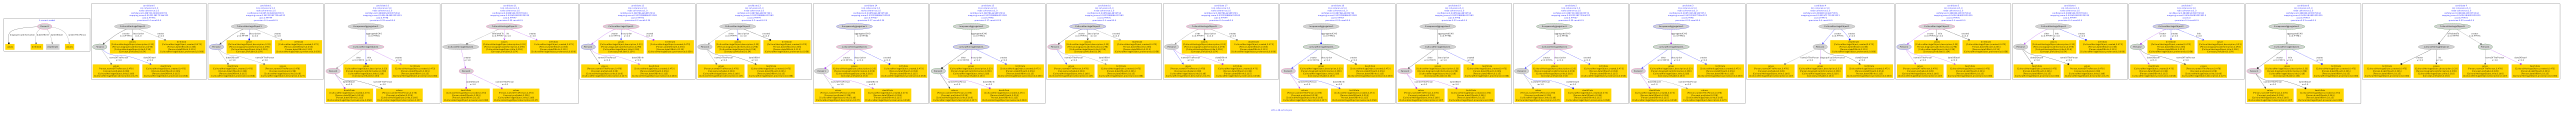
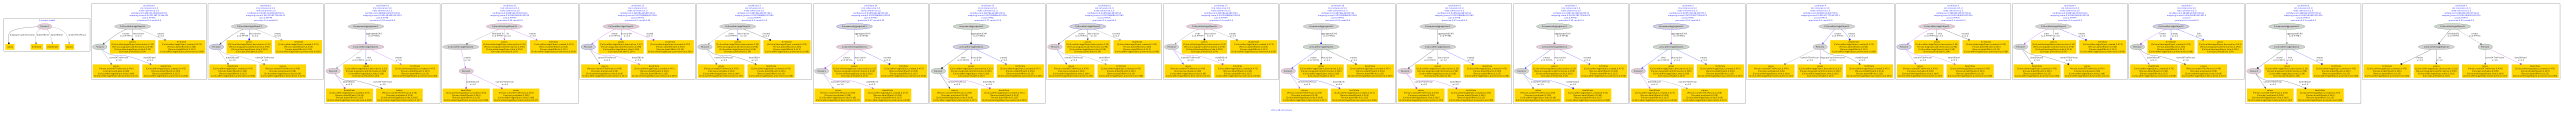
(53, 47) -> (53, 47)
